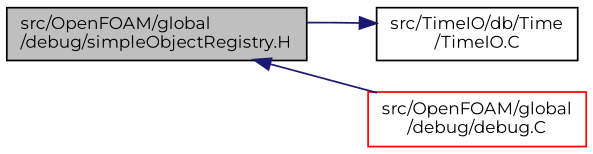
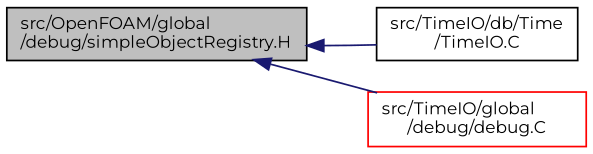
(333, 23) -> (350, 45)
(477, 119) -> (477, 119)
